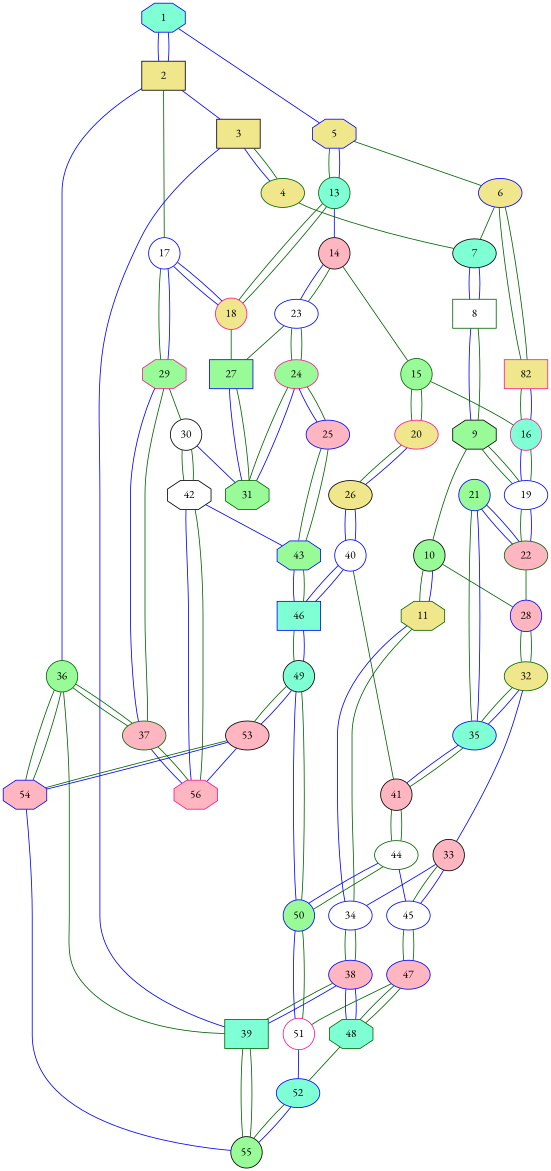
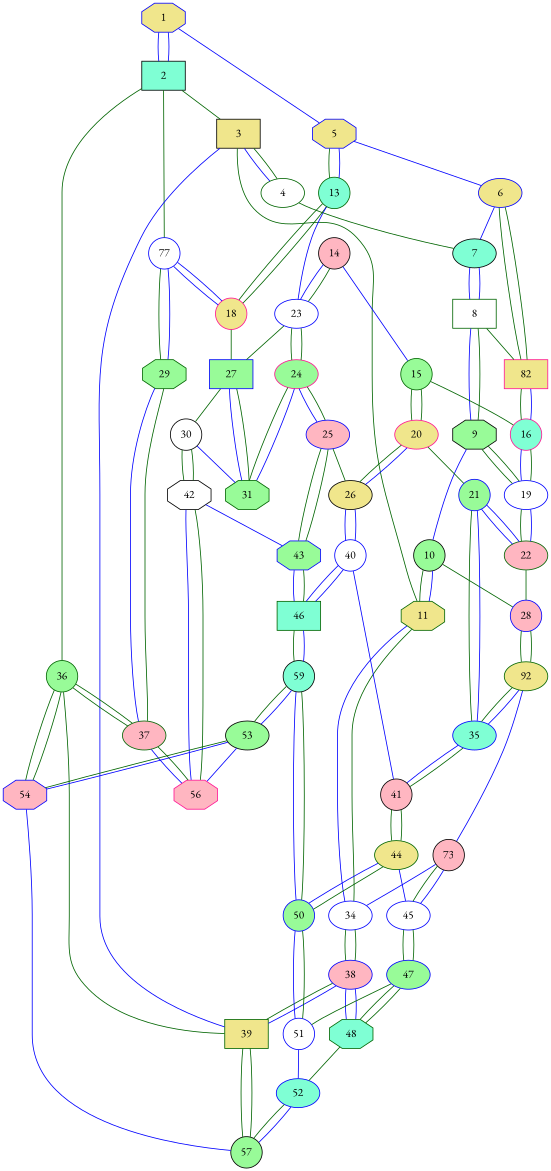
(164, 18) -> (164, 18)
(164, 76) -> (164, 76)
(201, 105) -> (201, 105)
(418, 163) -> (418, 163)
(283, 193) -> (283, 193)
(334, 223) -> (308, 251)
(487, 223) -> (487, 223)
(164, 253) -> (164, 253)
(375, 314) -> (379, 318)
none -> (372, 332)
none -> (500, 344)
(62, 358) -> (62, 358)
(164, 374) -> (164, 374)
(175, 404) -> (208, 405)
none -> (339, 465)
none -> (446, 465)
(447, 493) -> (447, 493)
(299, 616) -> (299, 616)
(299, 676) -> (299, 676)
(526, 676) -> (526, 676)
(375, 685) -> (375, 685)
(247, 735) -> (247, 735)
(396, 855) -> (396, 855)
(449, 855) -> (449, 855)
(408, 975) -> (408, 975)
(246, 1034) -> (246, 1034)
(299, 1034) -> (299, 1034)
(246, 1152) -> (246, 1152)
